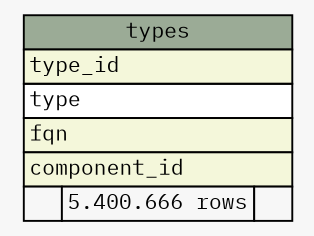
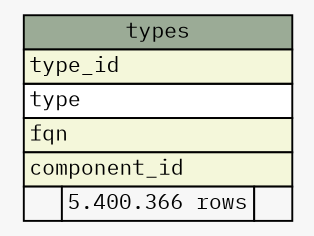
(158, 203) -> (158, 203)
